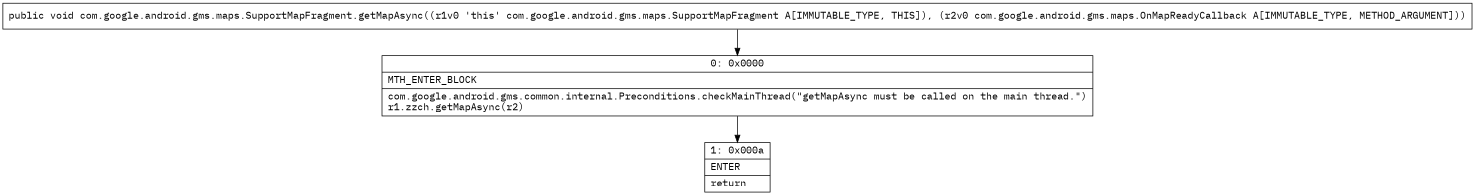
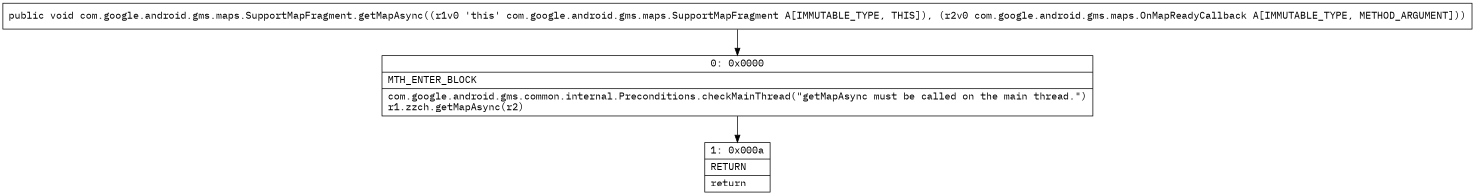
(726, 167) -> (728, 167)
